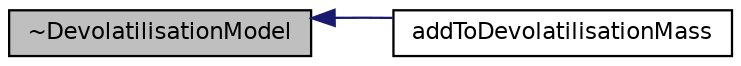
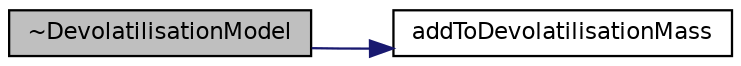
(364, 18) -> (341, 49)
